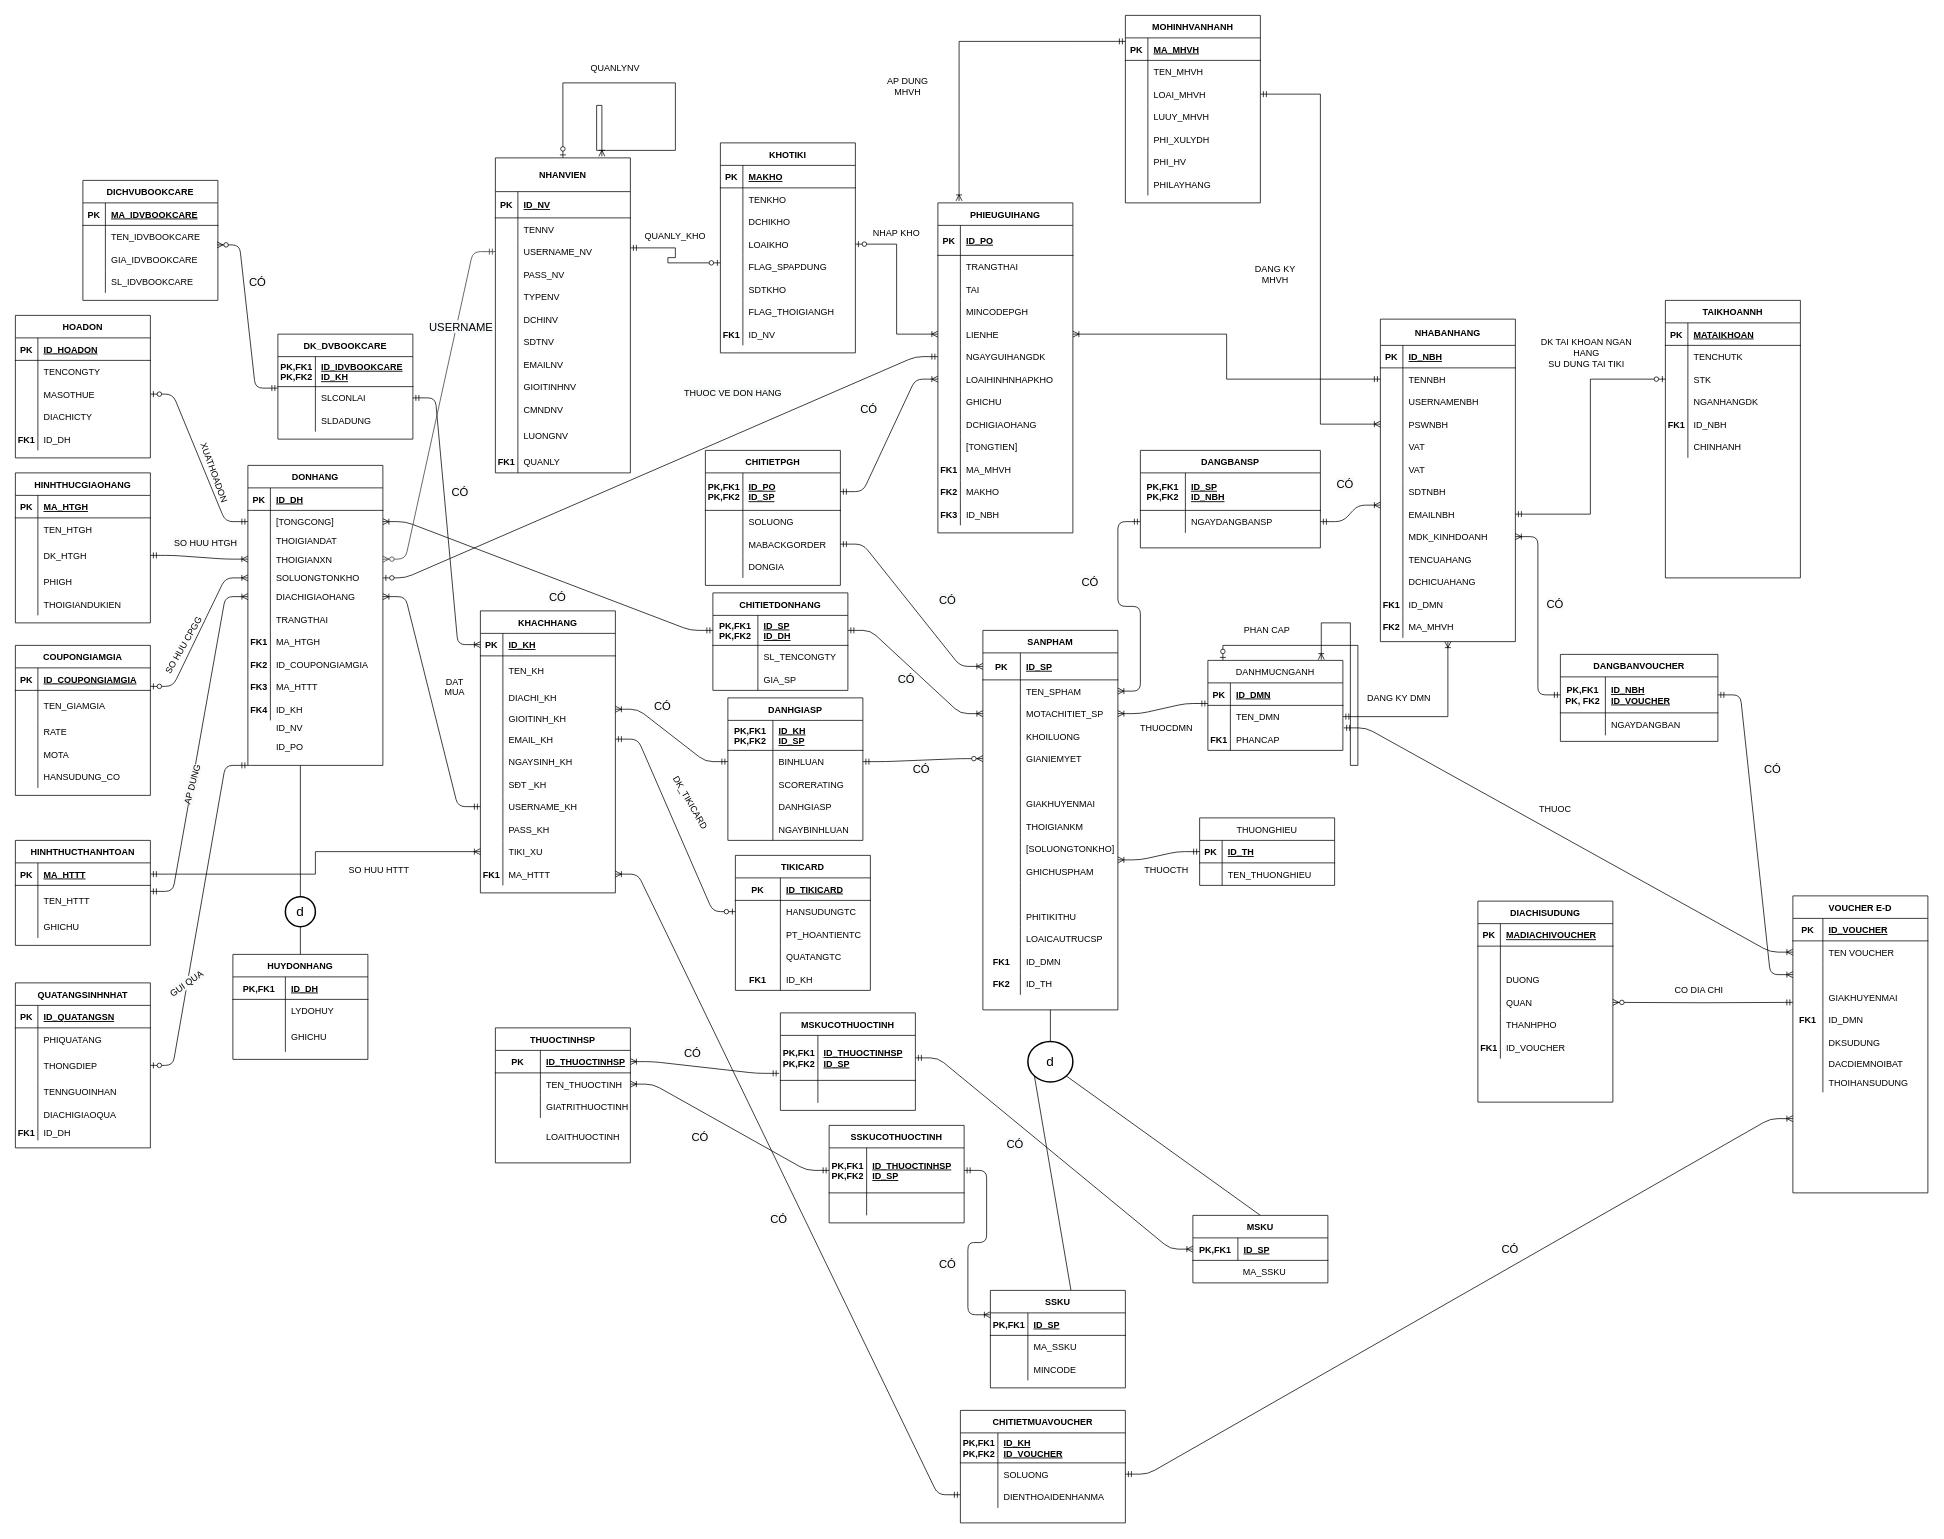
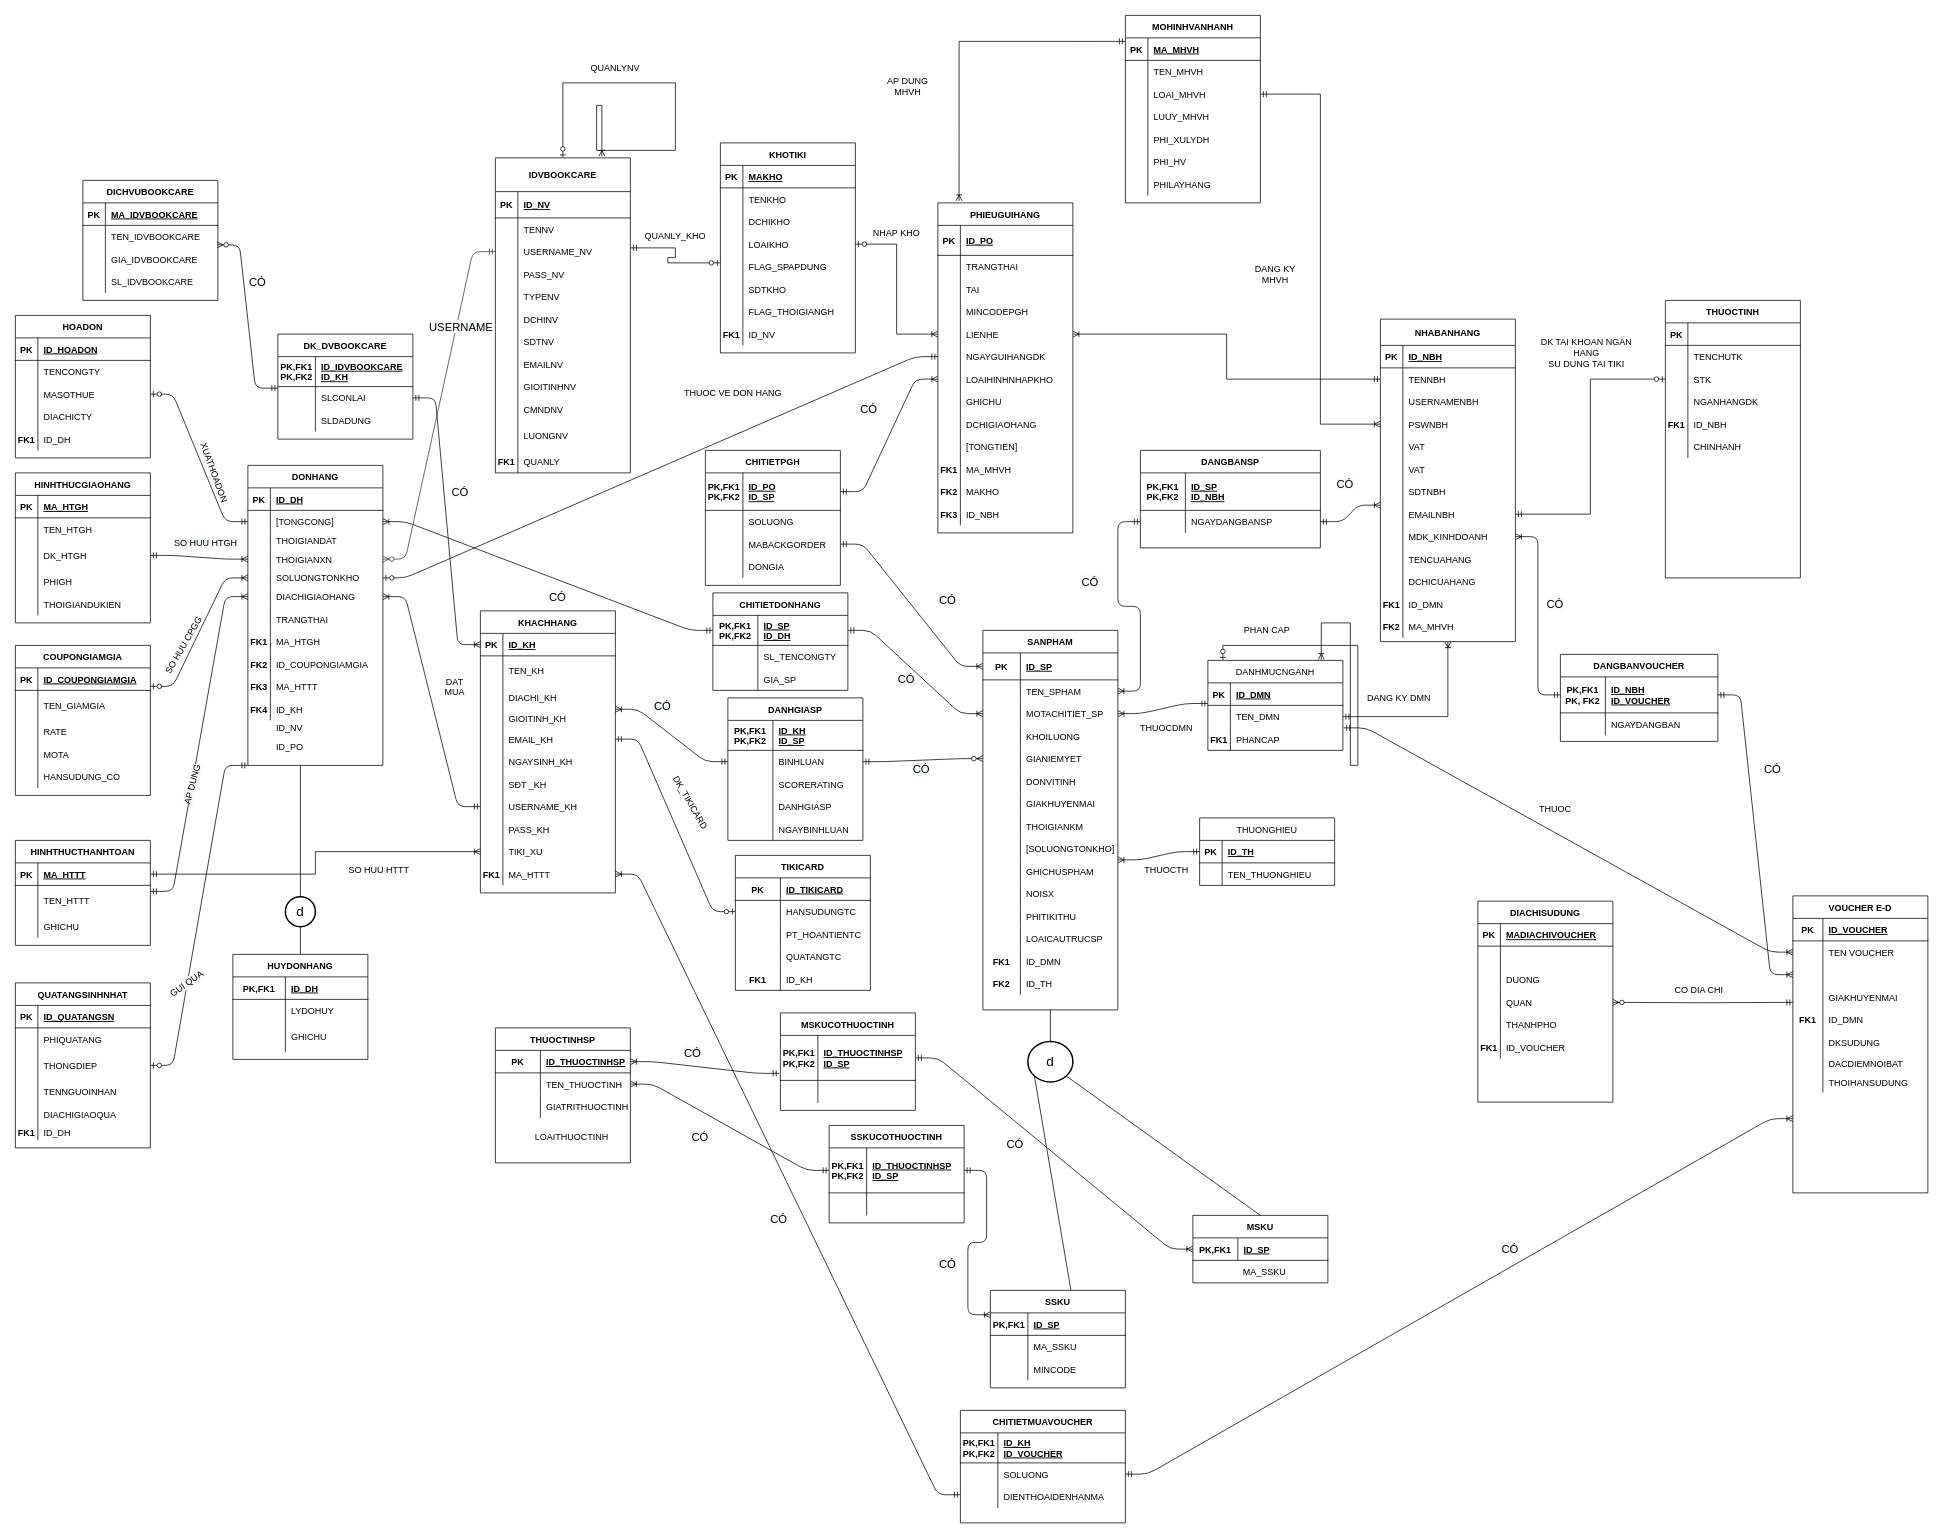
(563, 175) -> (563, 175)
(1733, 312) -> (1733, 312)
(1744, 334) -> none
none -> (1069, 781)
none -> (1069, 894)
(585, 1137) -> (574, 1137)
